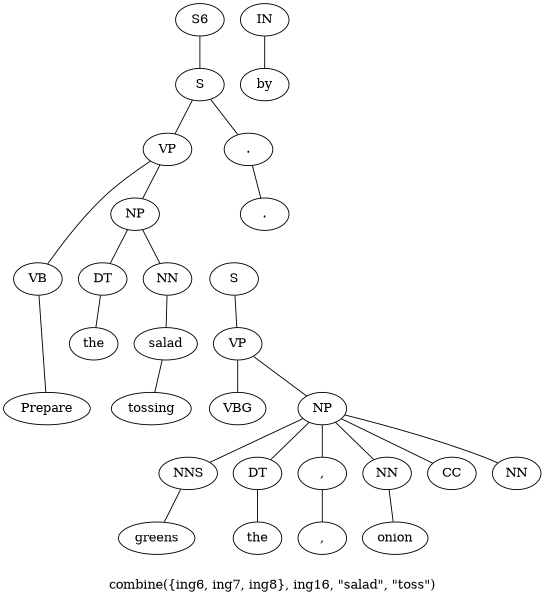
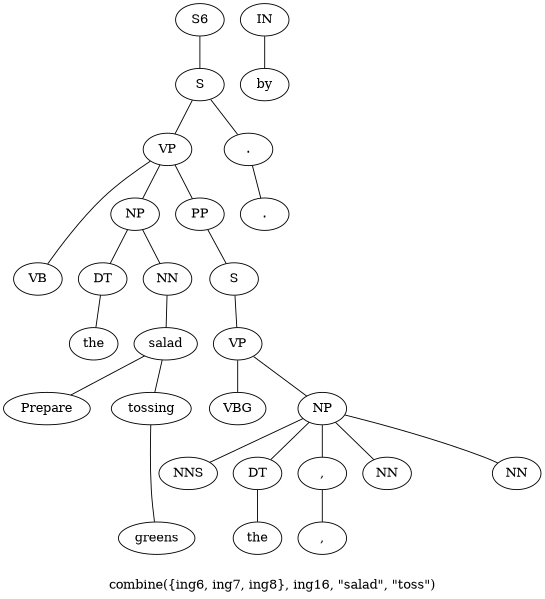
none -> (200, 214)
(42, 344) -> (108, 375)
(452, 473) -> none
(173, 506) -> (151, 473)
(395, 538) -> none
